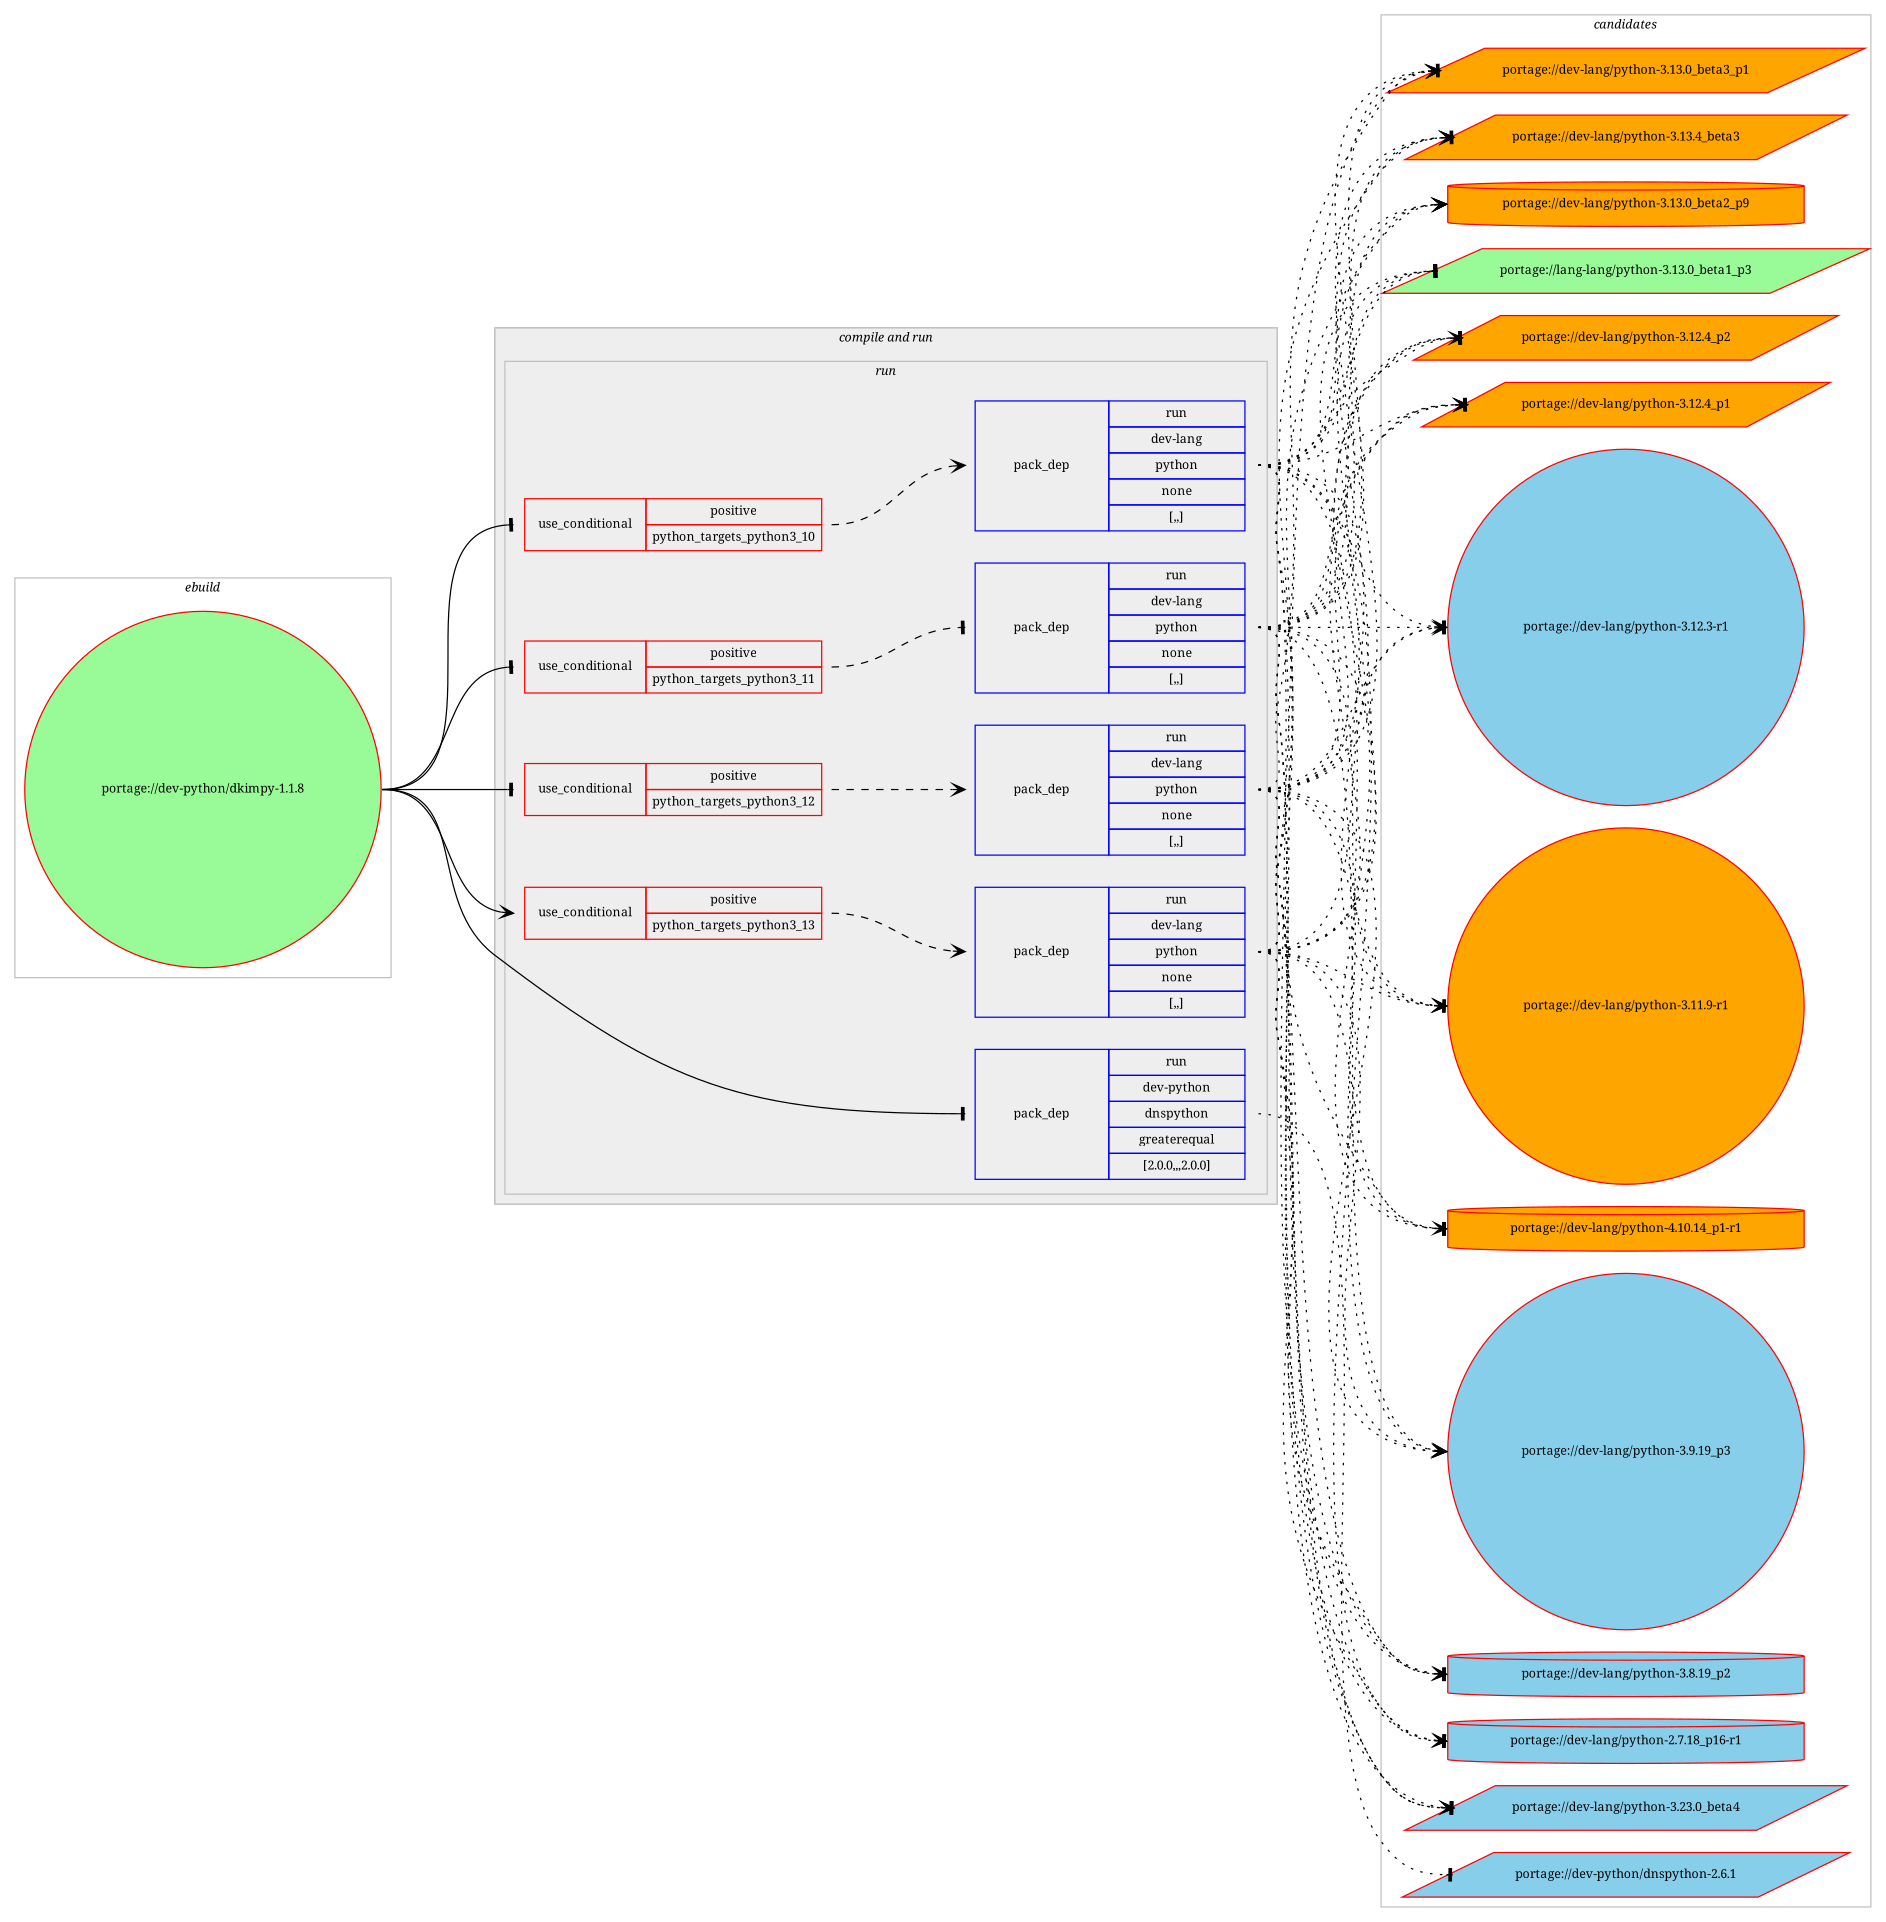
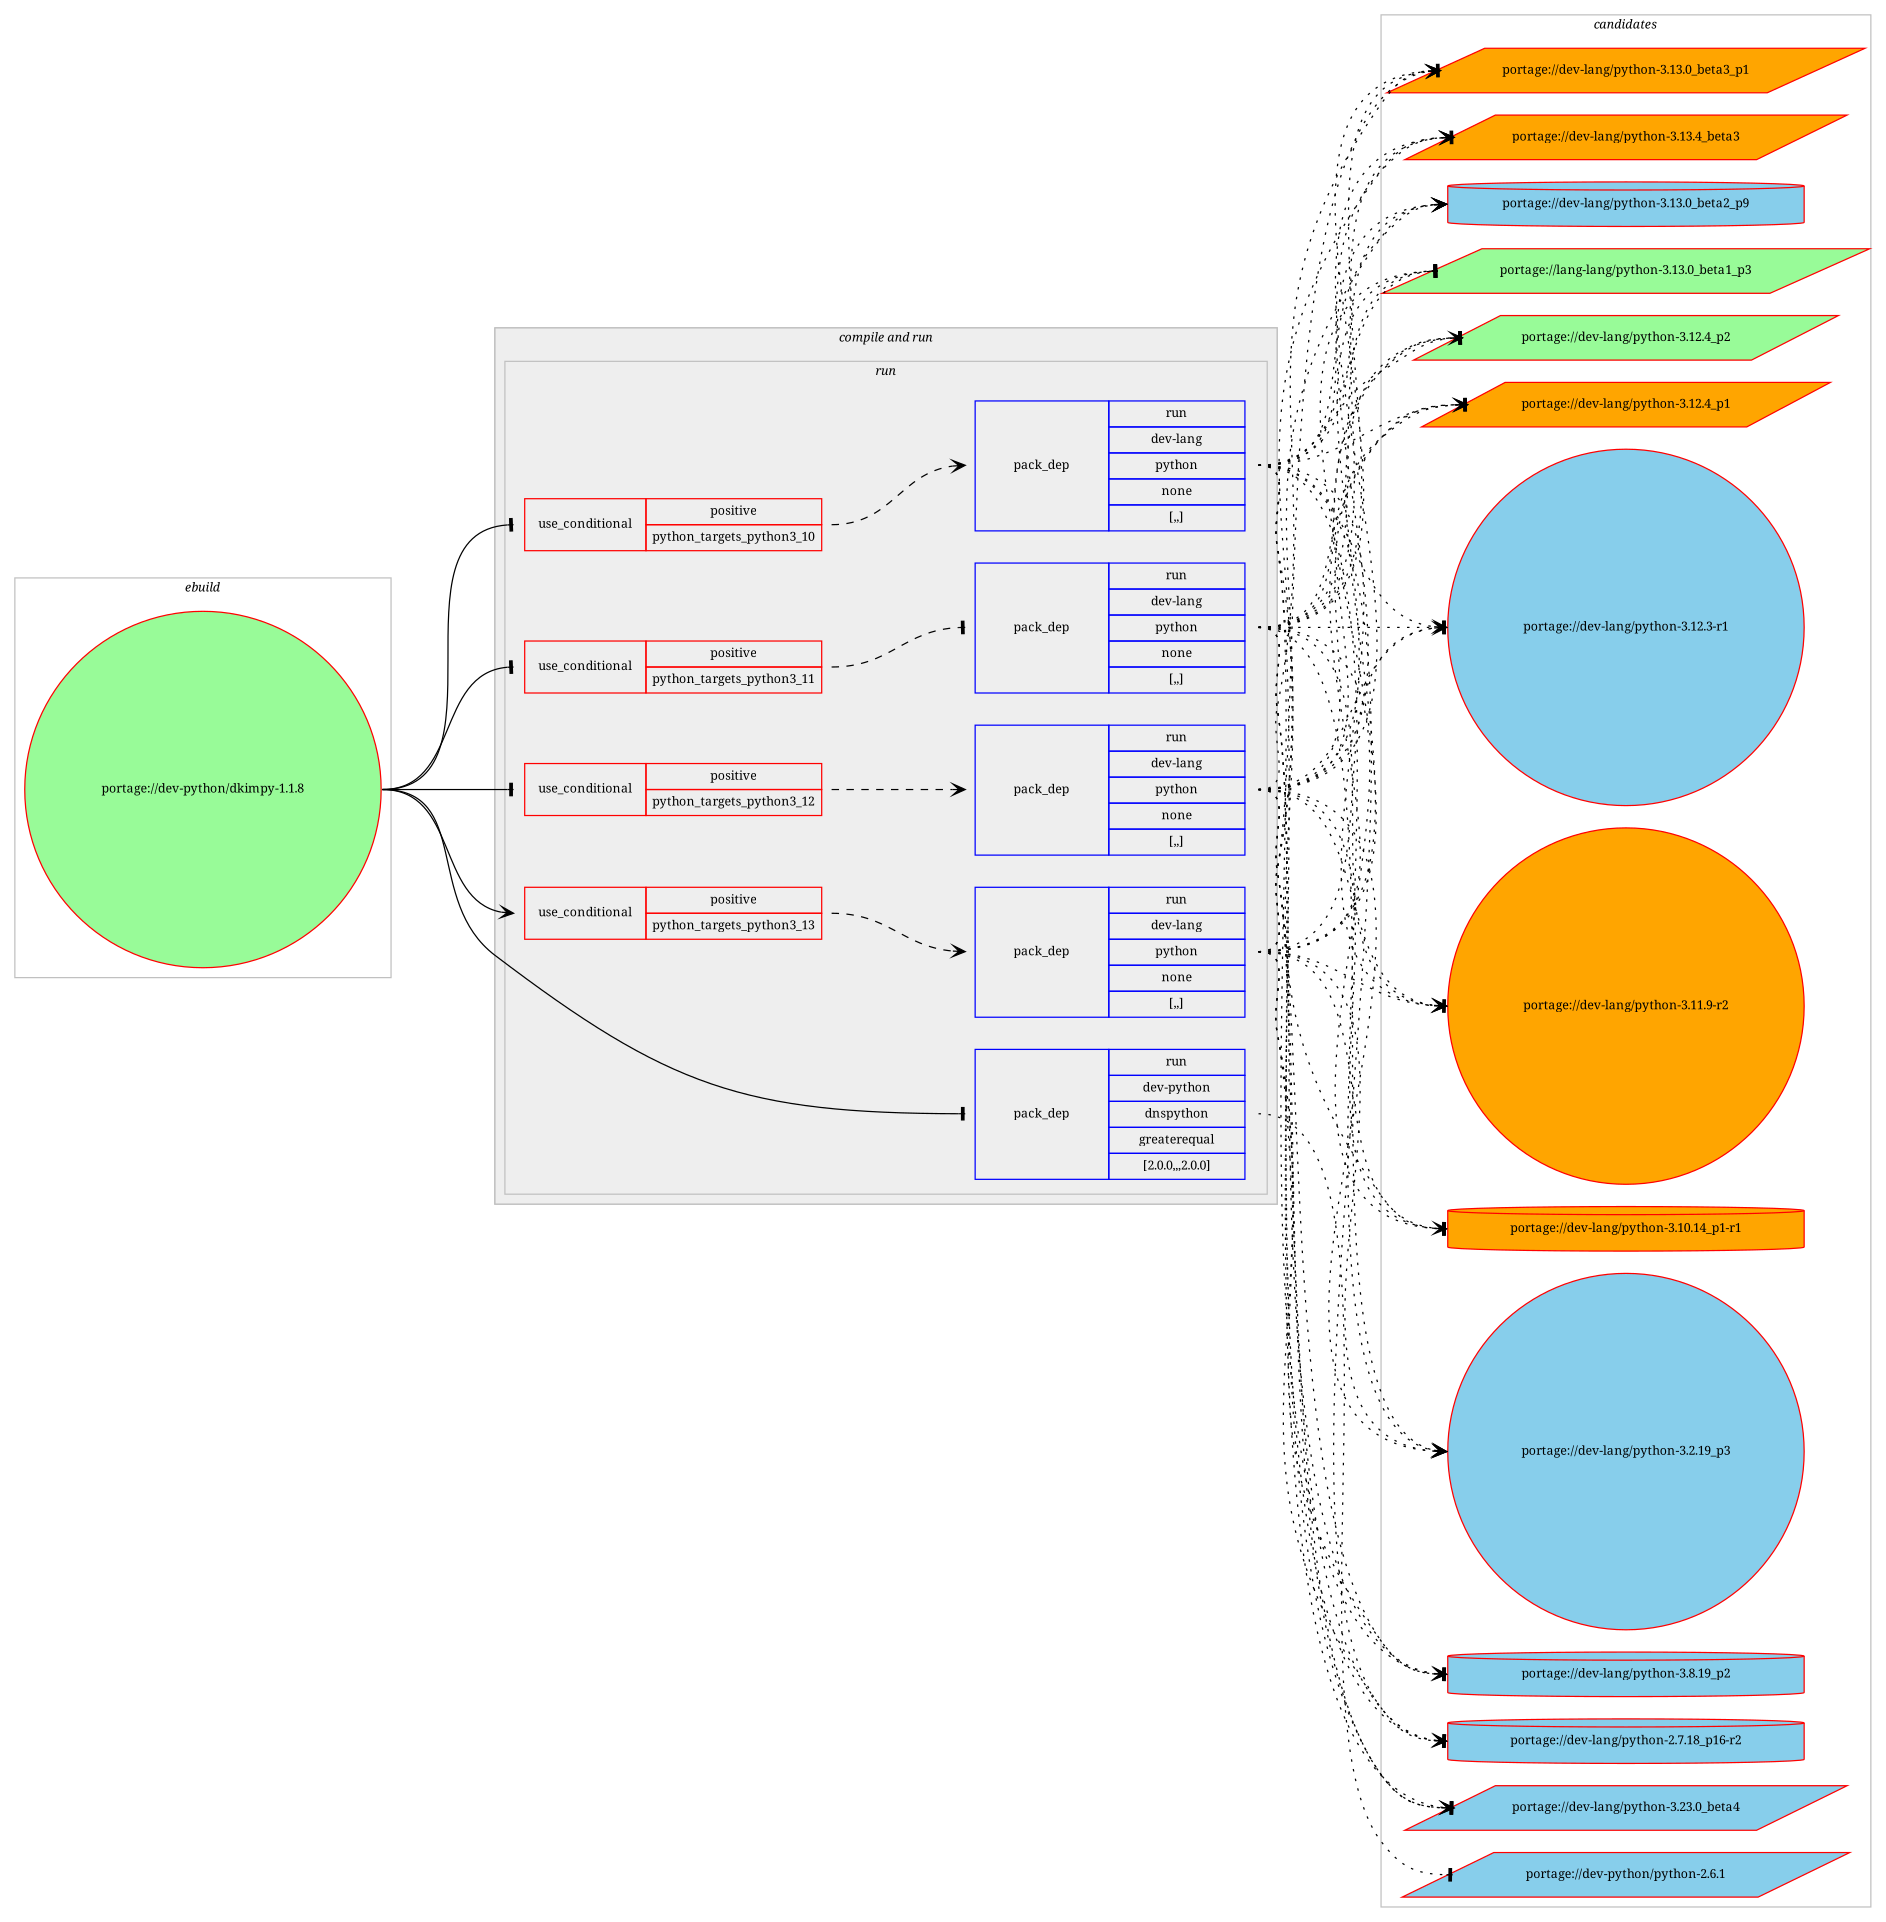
(1626, 204) -> (1626, 204)
(1626, 338) -> (1626, 338)
(1626, 1006) -> (1626, 1006)
(1626, 1229) -> (1626, 1229)
(1626, 1452) -> (1626, 1452)
(1626, 1741) -> (1626, 1741)
(1626, 1875) -> (1626, 1875)
